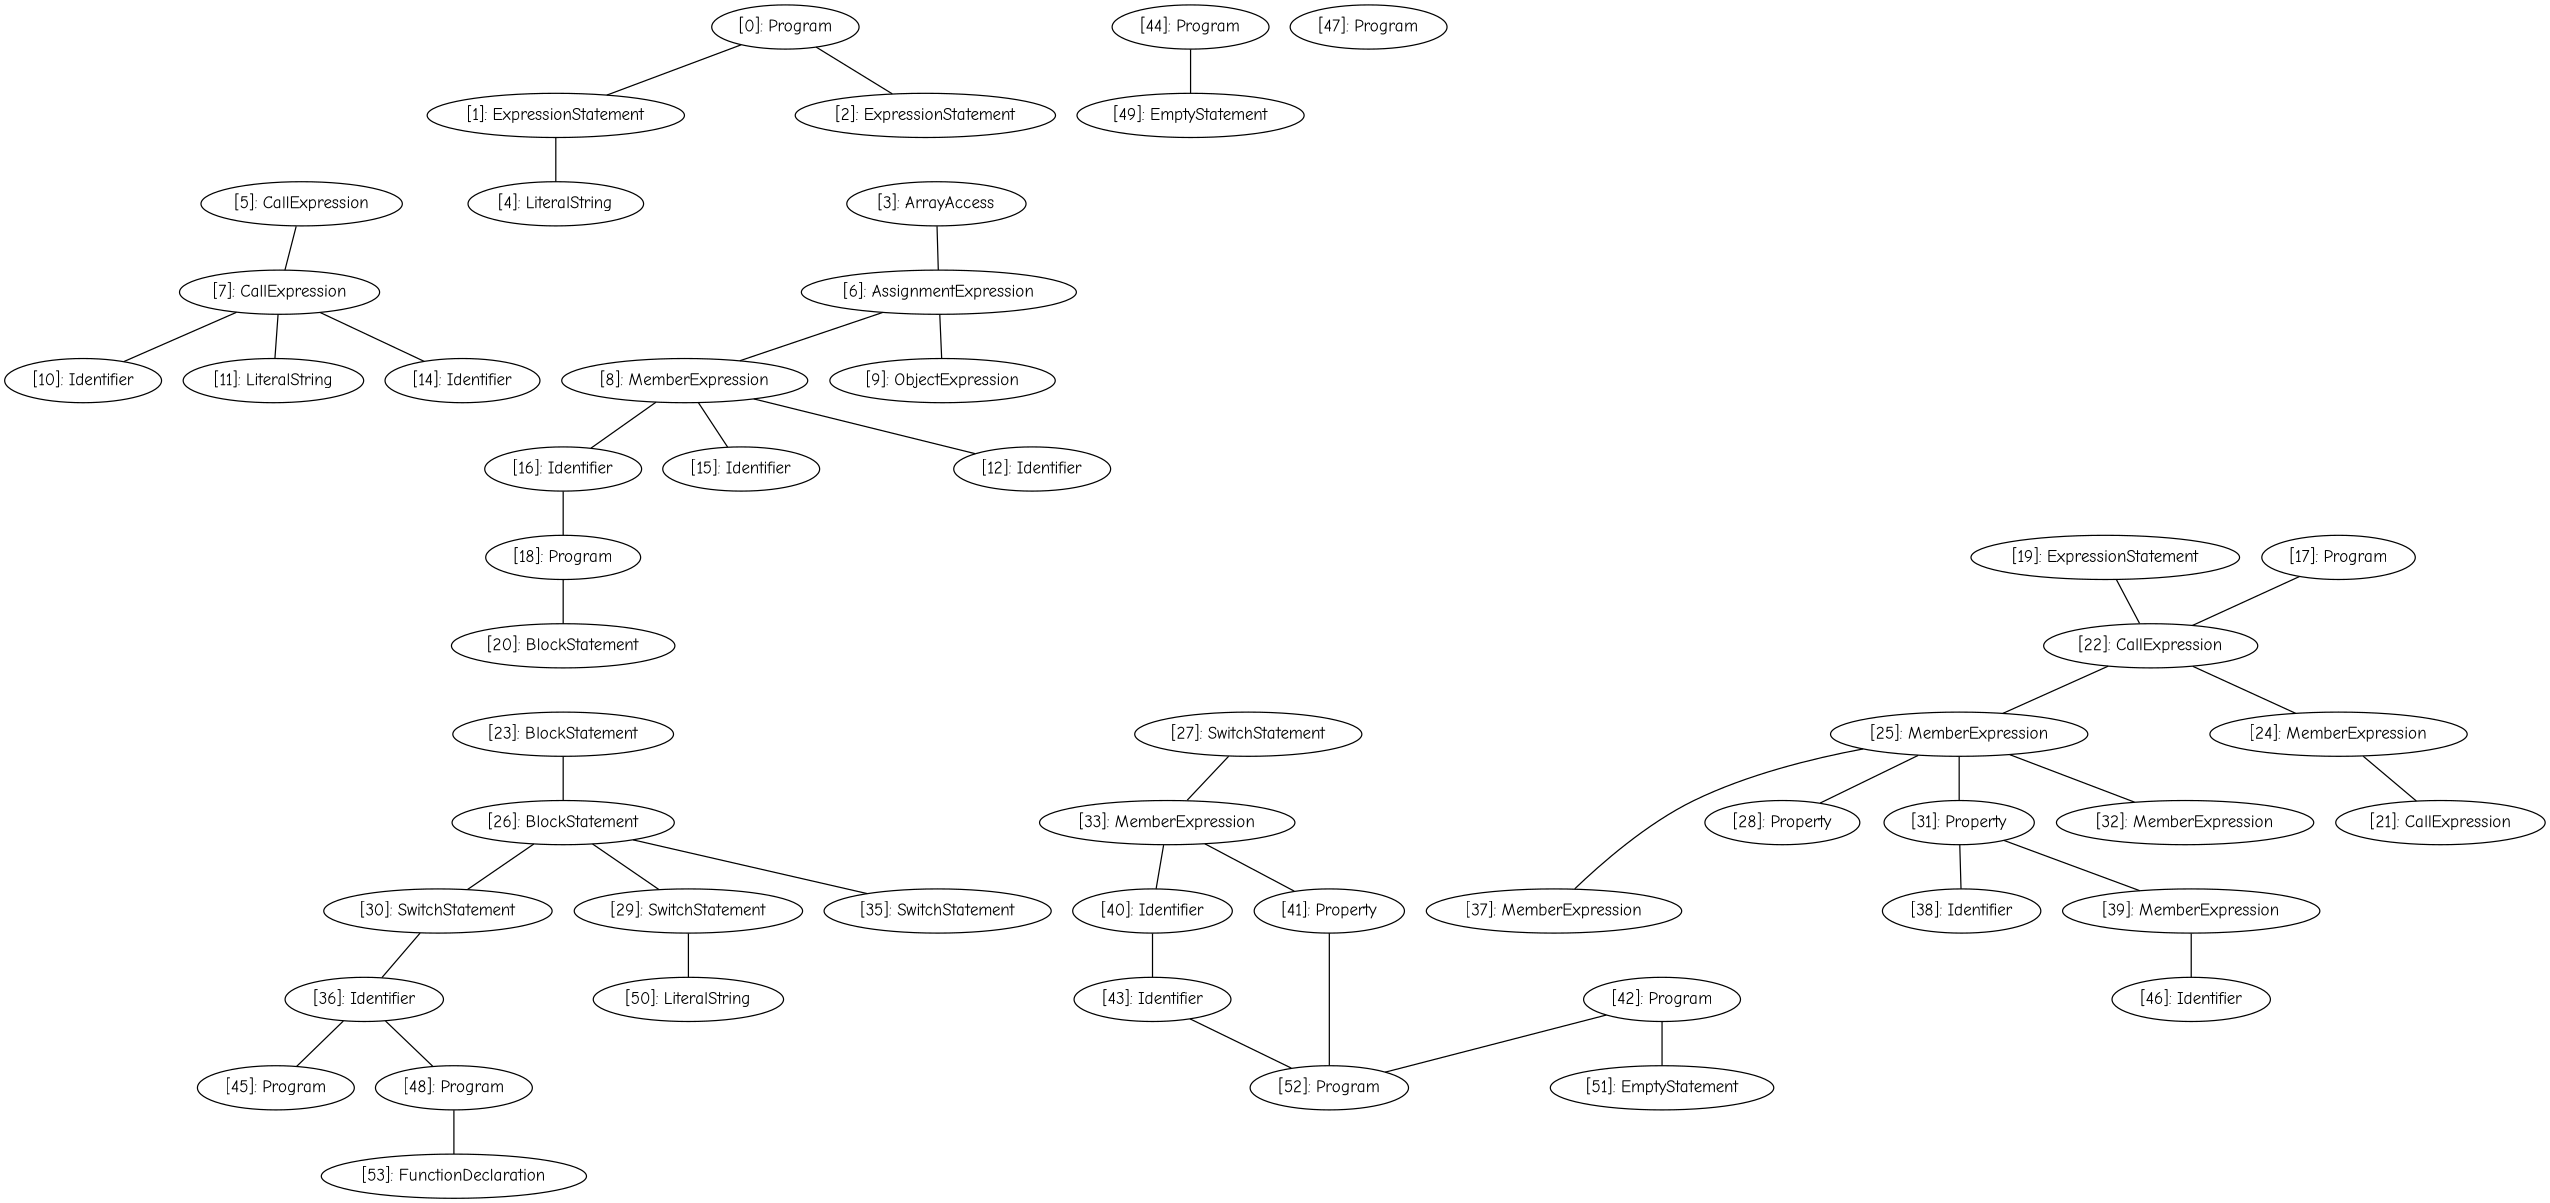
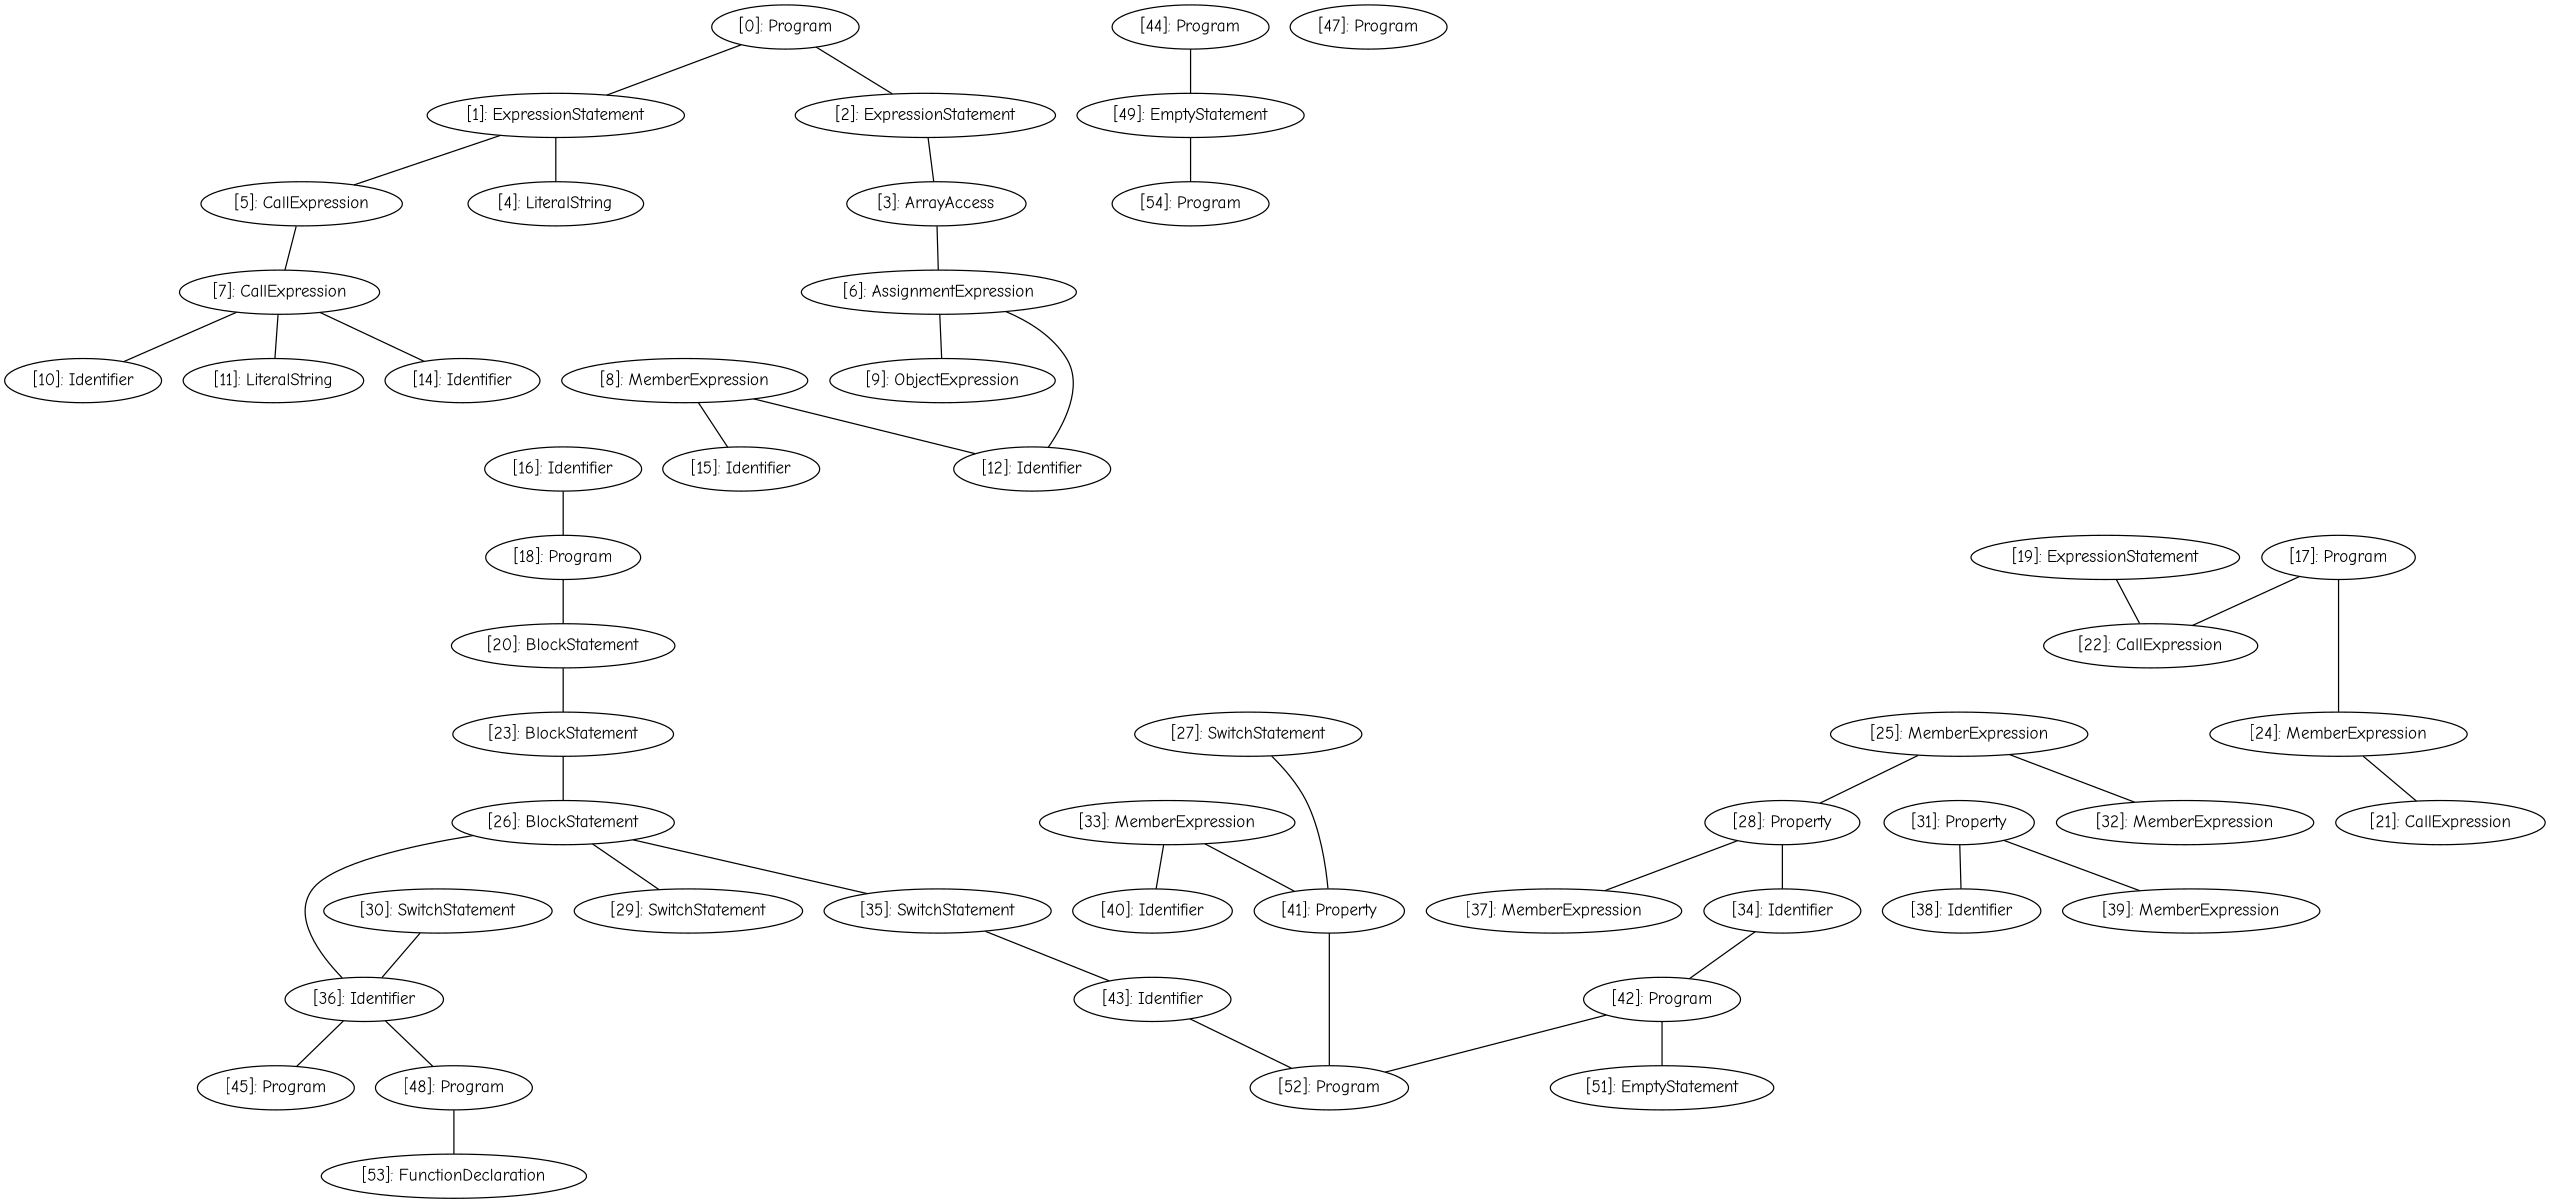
none -> (427, 160)
none -> (931, 160)
none -> (1191, 204)
(811, 337) -> (1070, 367)
(623, 425) -> none
none -> (563, 690)
(2056, 690) -> none
(2244, 690) -> (2339, 646)
(1208, 778) -> (1313, 817)
(1959, 779) -> none
(1707, 795) -> (1671, 866)
(501, 867) -> (341, 870)
none -> (1782, 911)
(1153, 955) -> (1047, 956)
(688, 999) -> none
(2191, 999) -> none
